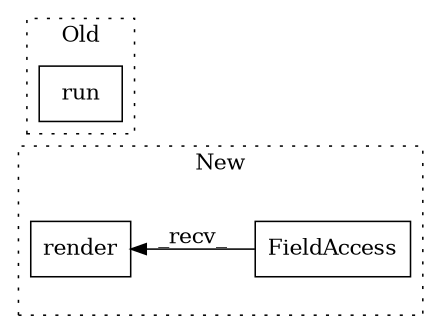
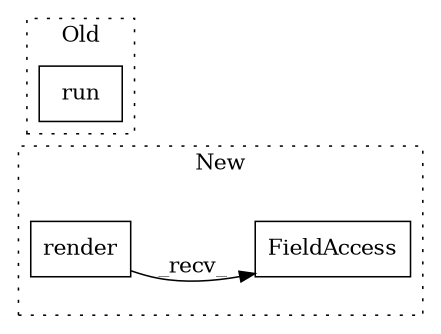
(201, 249) -> (185, 281)
